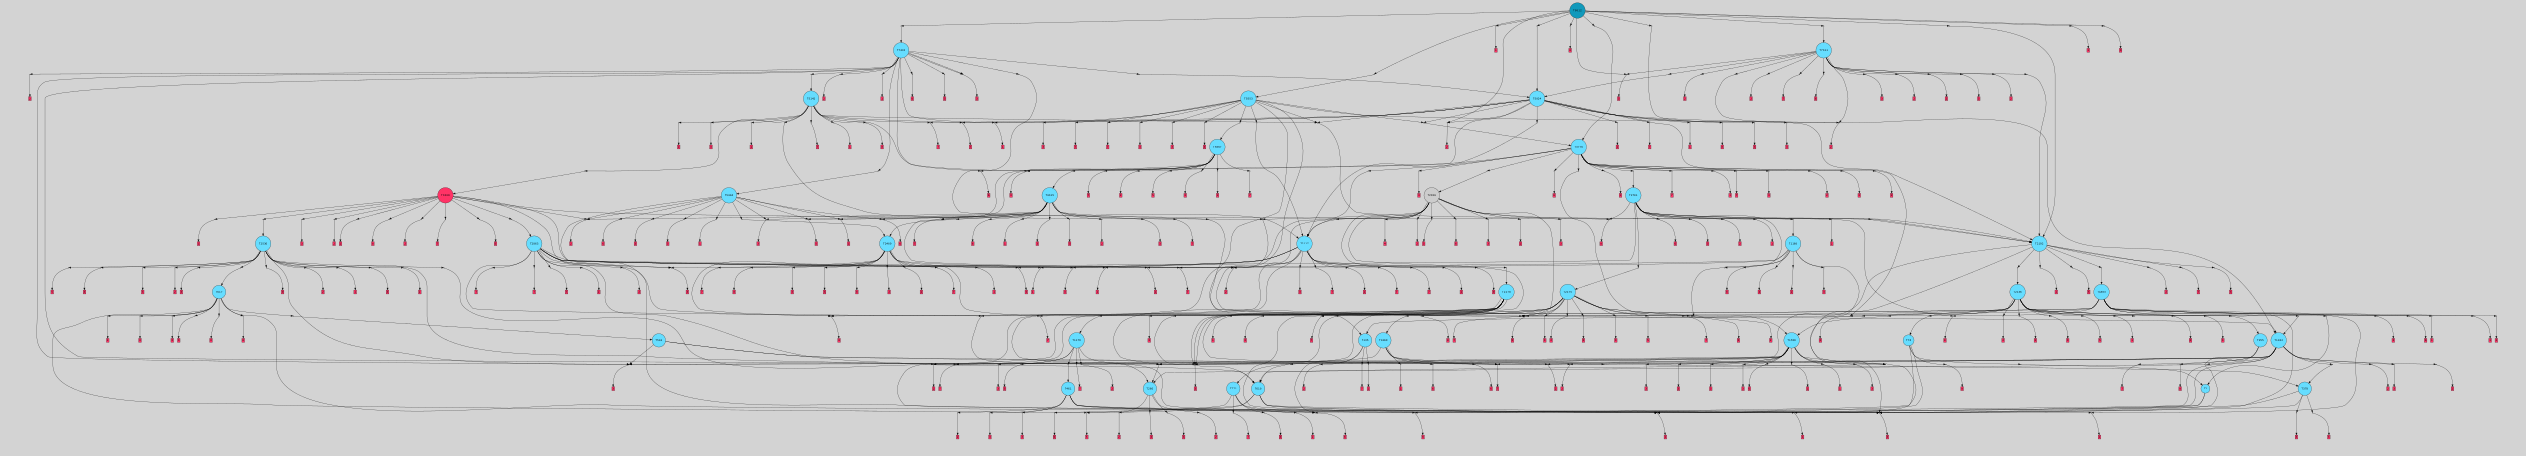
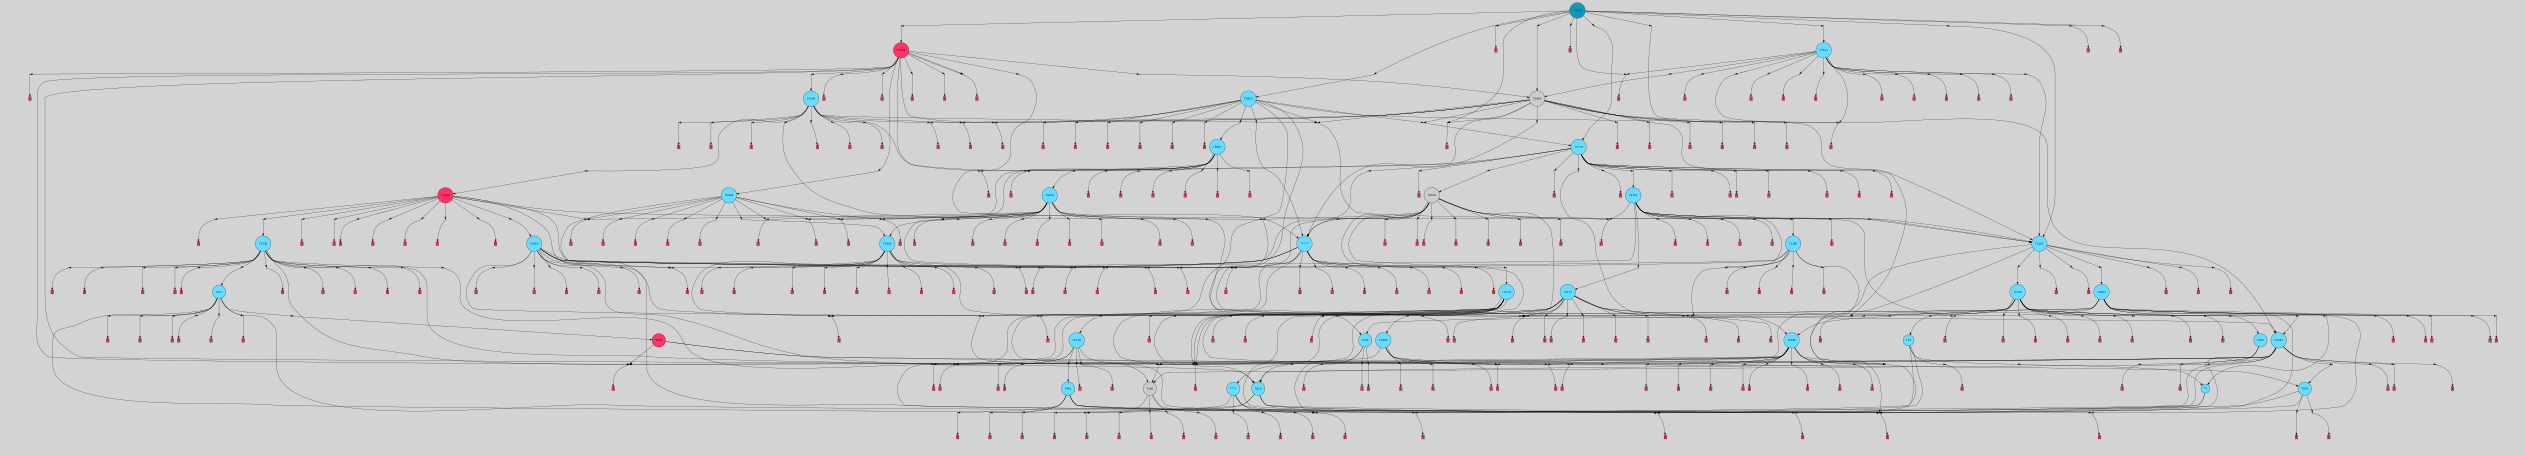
(901, 50) -> (901, 50)
(1537, 99) -> (1537, 99)
(659, 340) -> (659, 340)
(1150, 389) -> (1150, 389)
